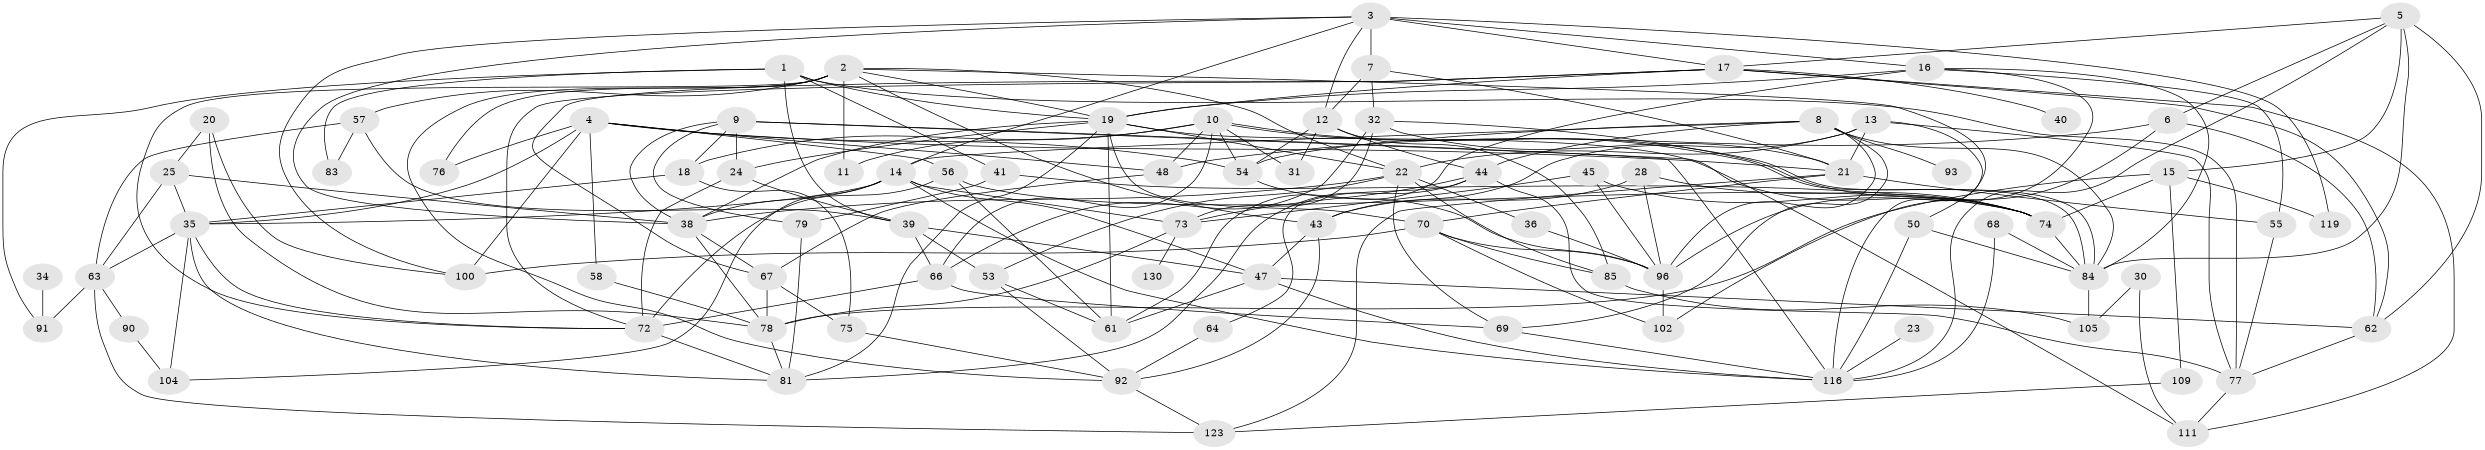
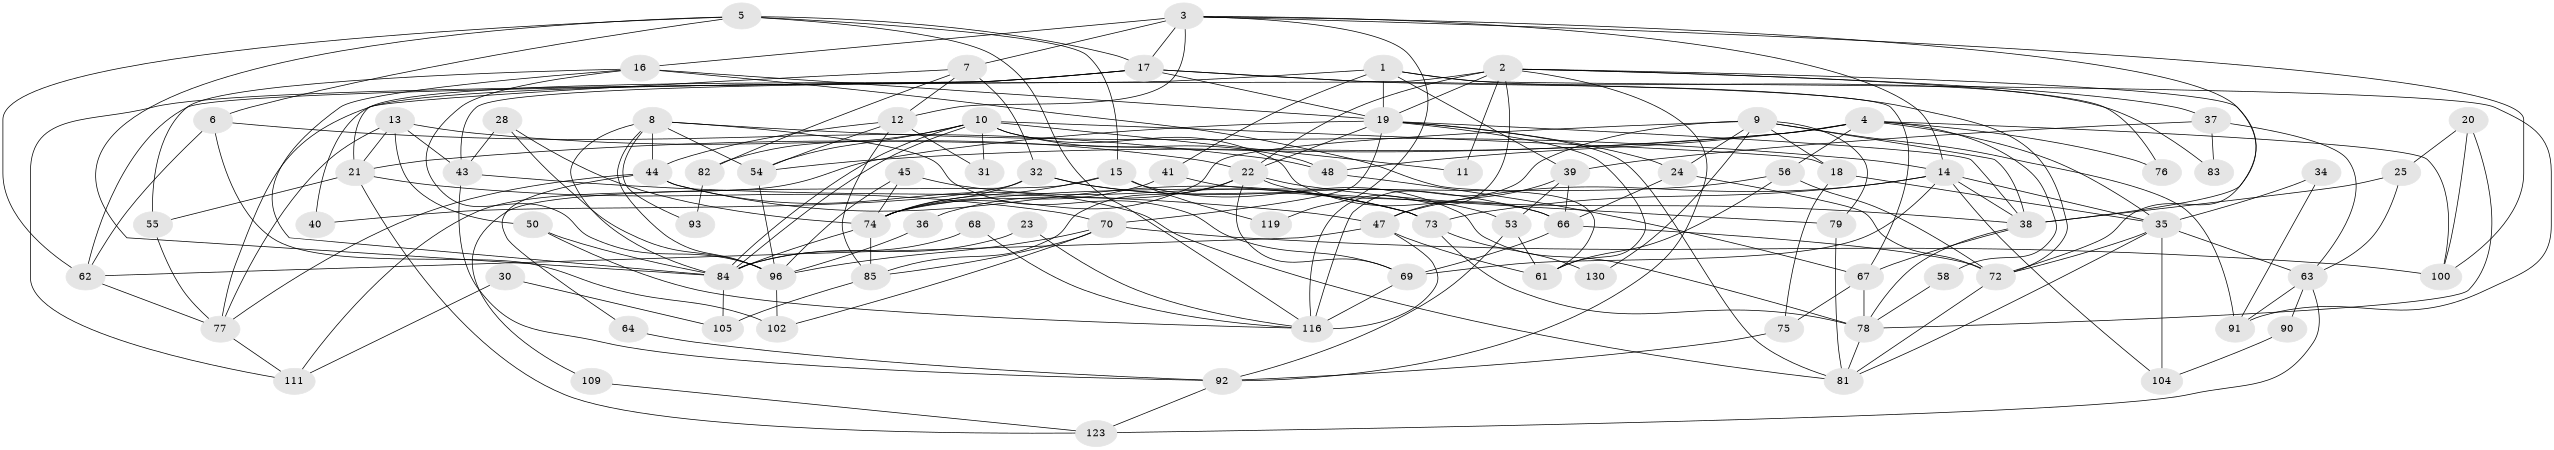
(360, 120) -> (2211, 120)
(1610, 146) -> (679, 207)
none -> (2029, 163)
none -> (705, 173)
none -> (1716, 174)
(180, 199) -> (2231, 205)
(821, 202) -> (1621, 199)
none -> (871, 251)
none -> (876, 251)
(1347, 337) -> (1690, 259)
